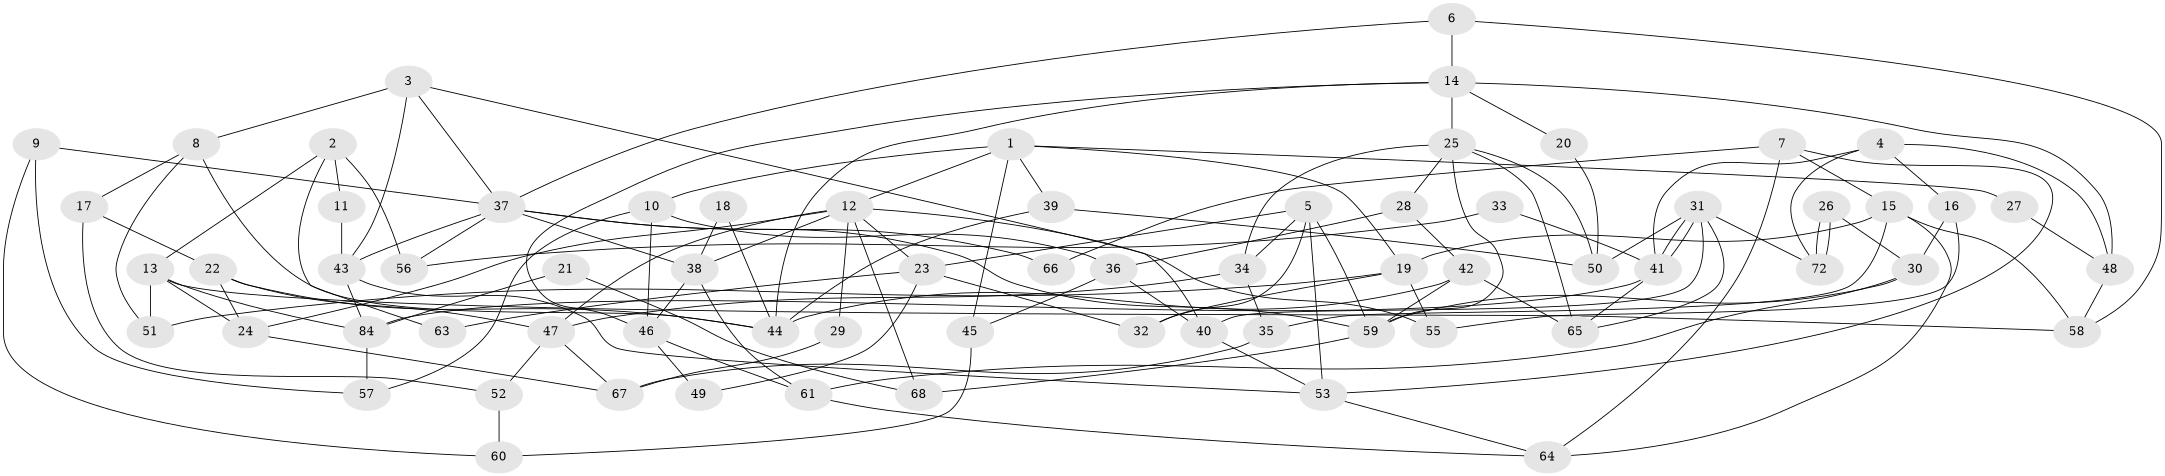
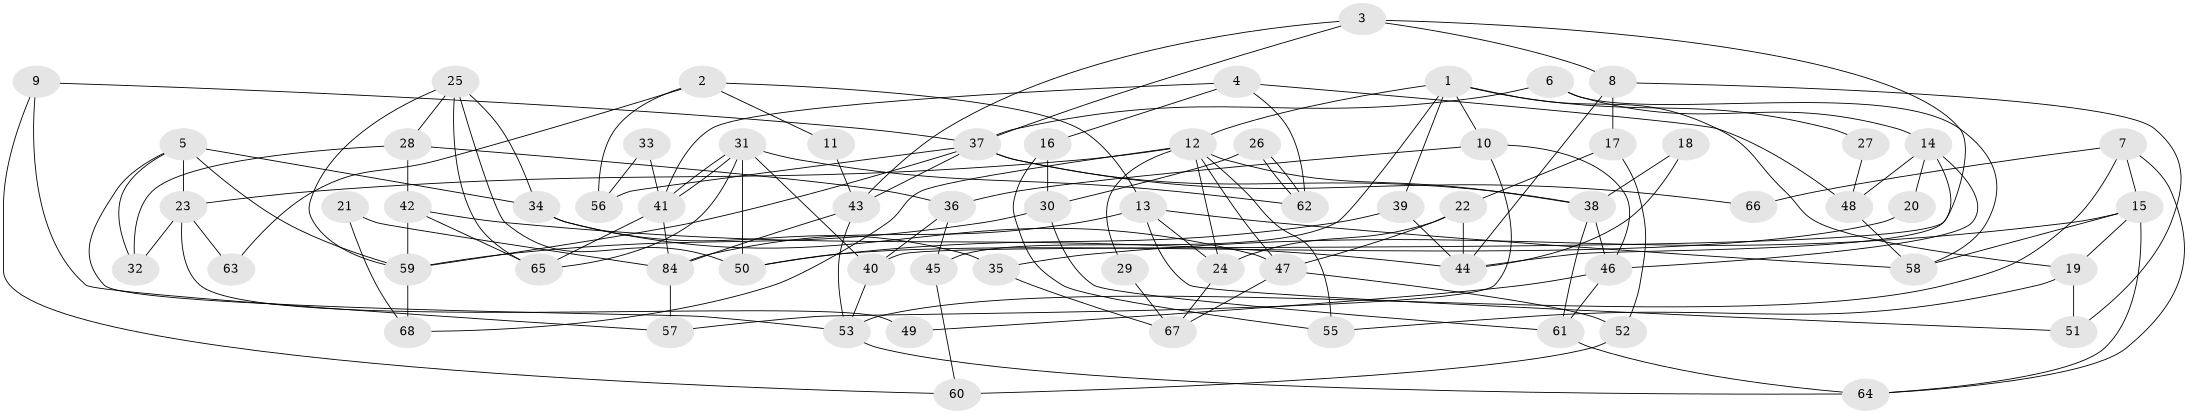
(1452, 113) -> none
(1820, 270) -> (1305, 207)
(1281, 292) -> (232, 162)
